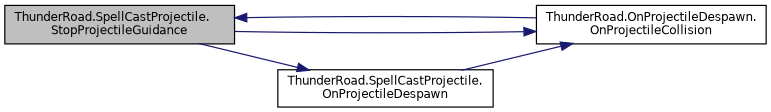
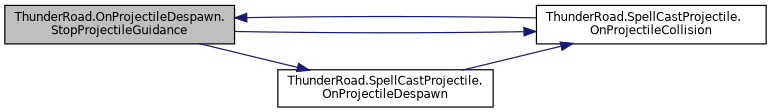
(120, 25) -> (120, 25)
(651, 25) -> (651, 25)
